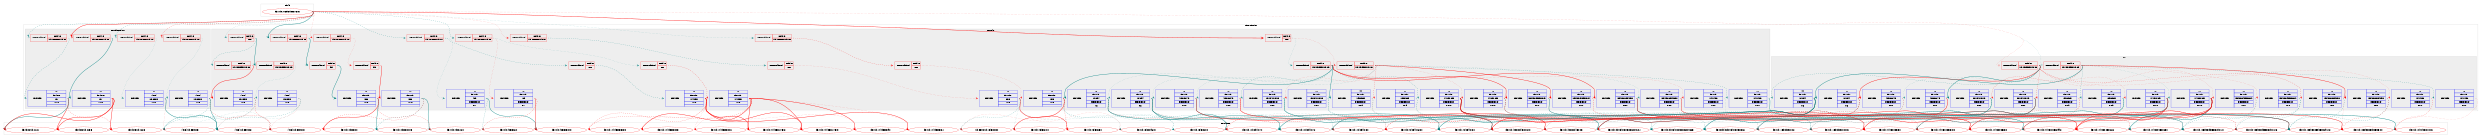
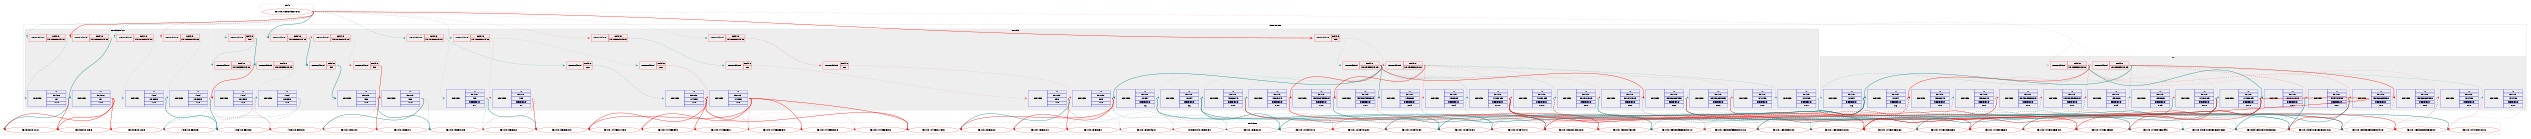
none -> (987, 130)
